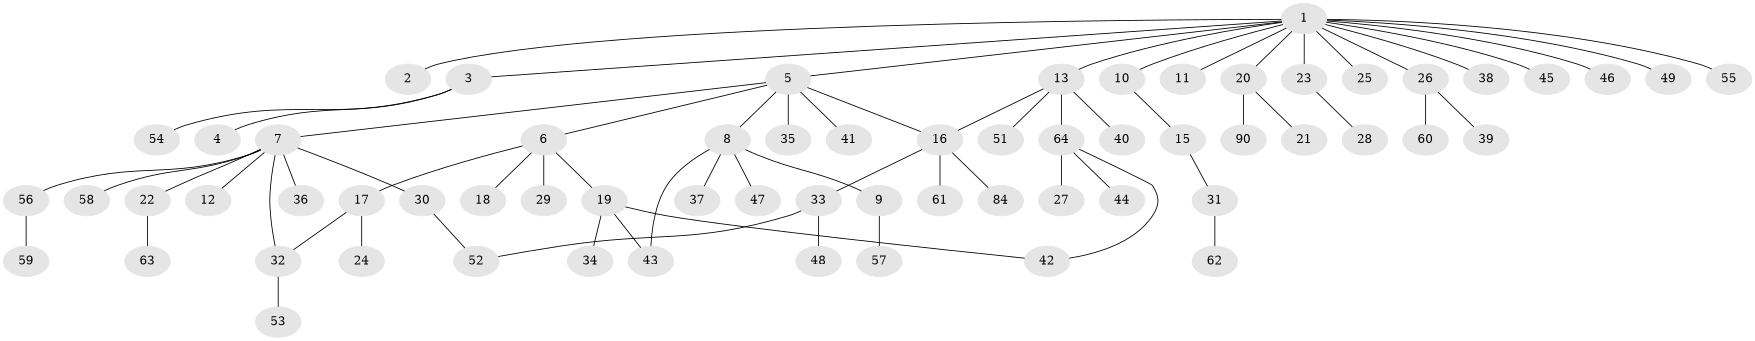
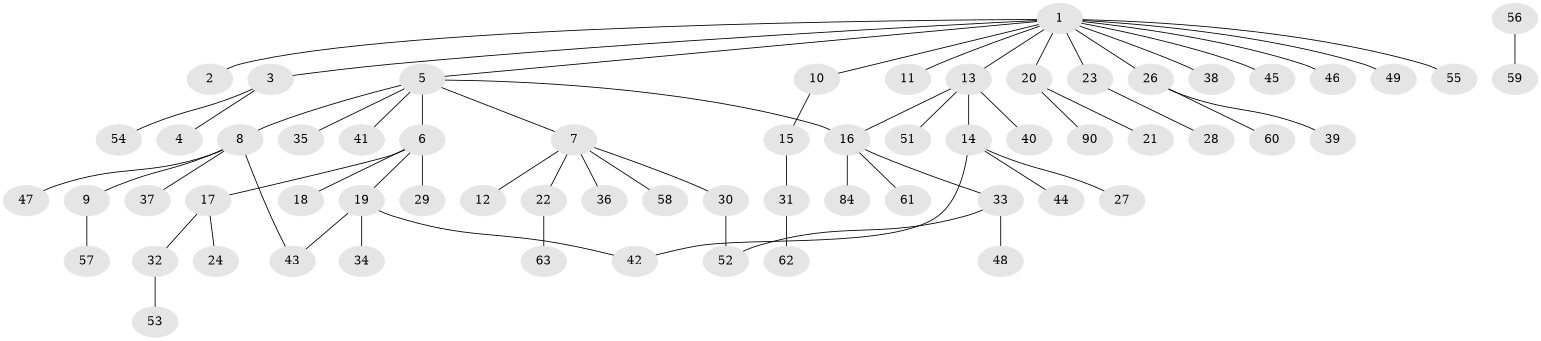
(1365, 79) -> none
(1061, 140) -> (969, 140)
(152, 170) -> none
(270, 201) -> none
